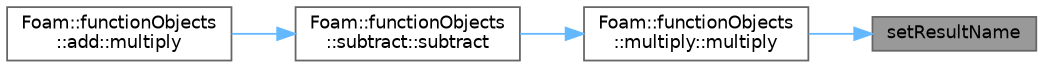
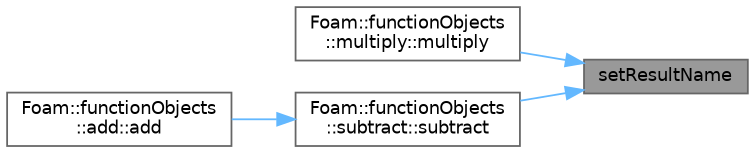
(119, 34) -> (119, 119)
(543, 34) -> (543, 97)
